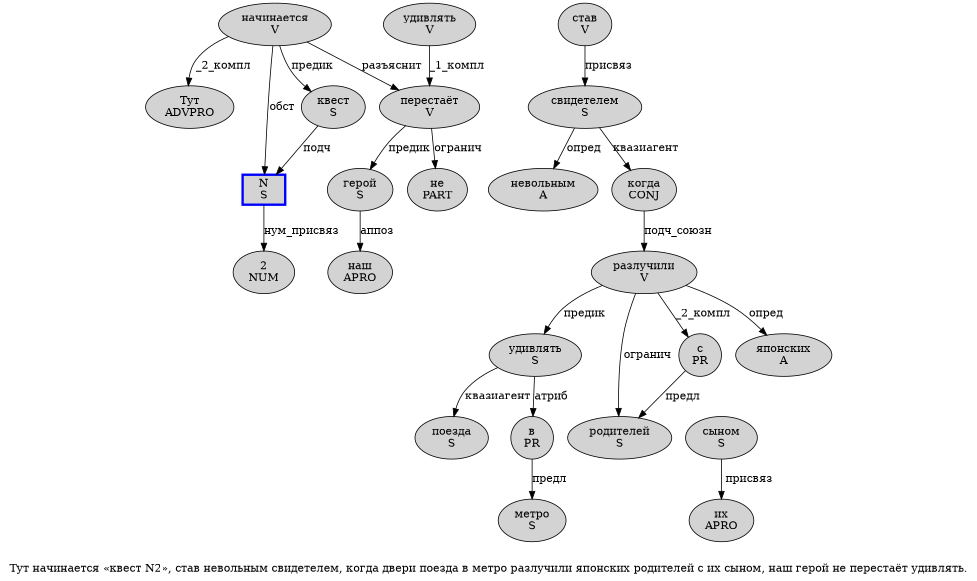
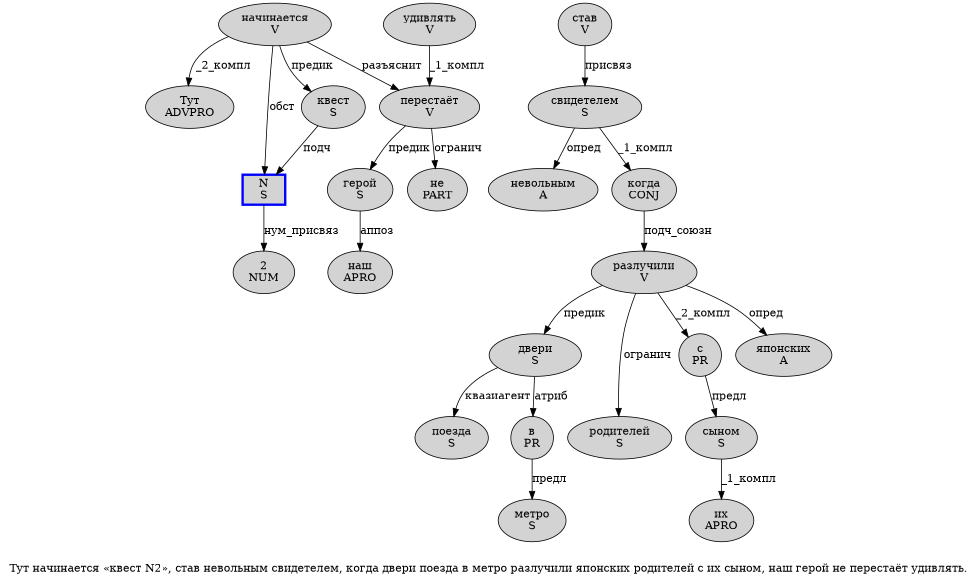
(646, 148) -> (646, 148)
(535, 355) -> (535, 355)
(665, 392) -> (710, 392)
(749, 479) -> (749, 479)
